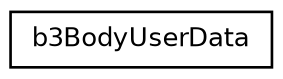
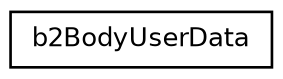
(141, 40) -> (141, 40)
